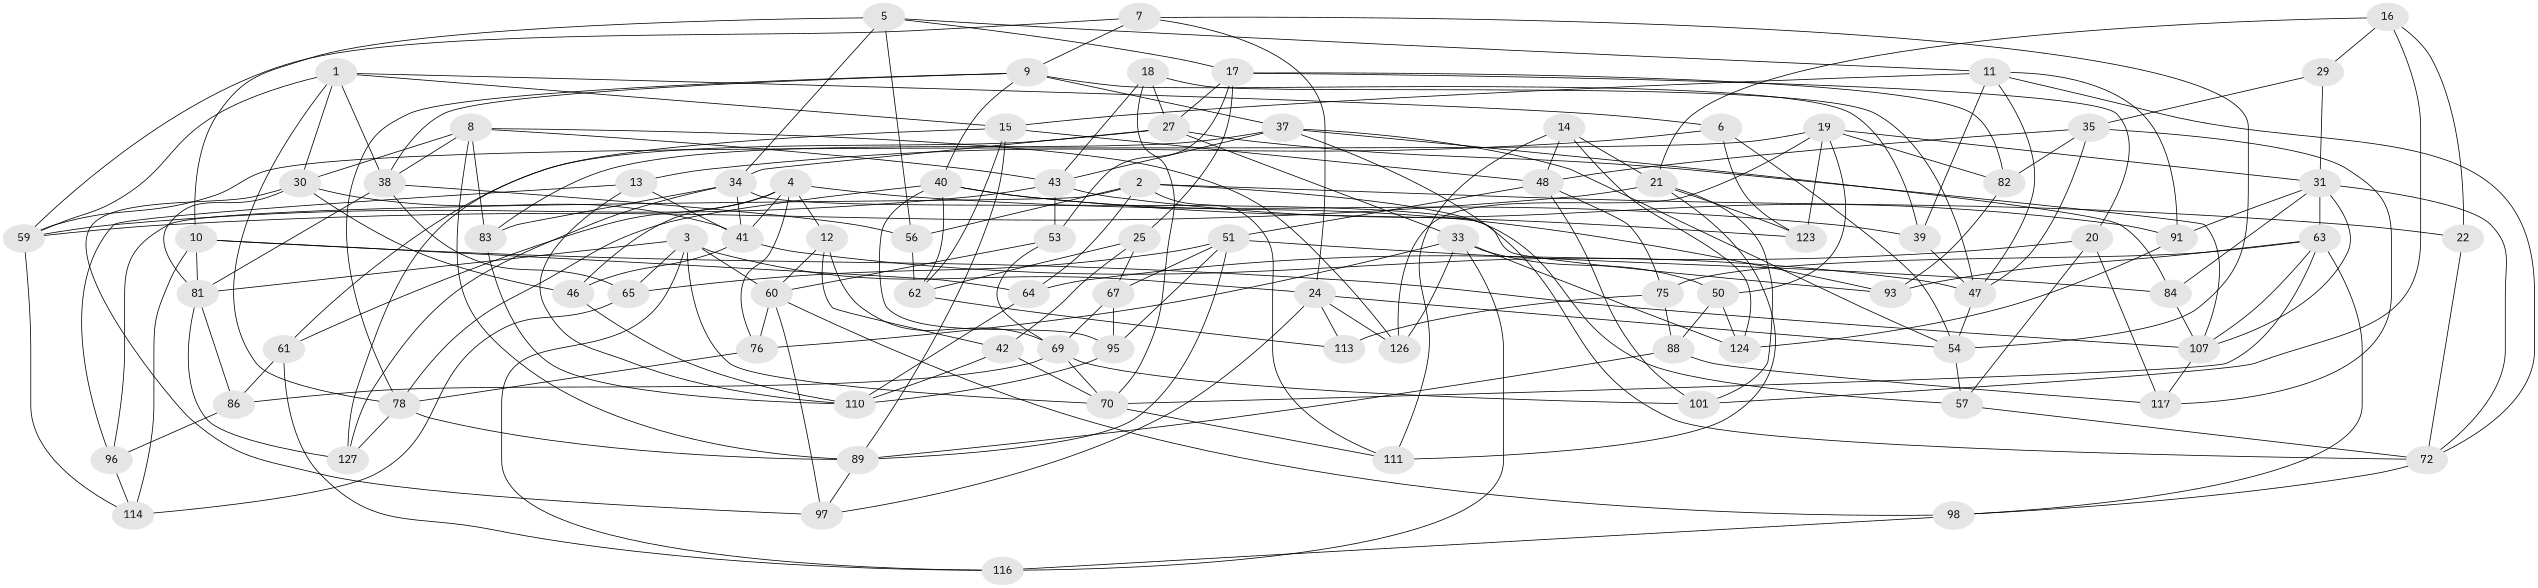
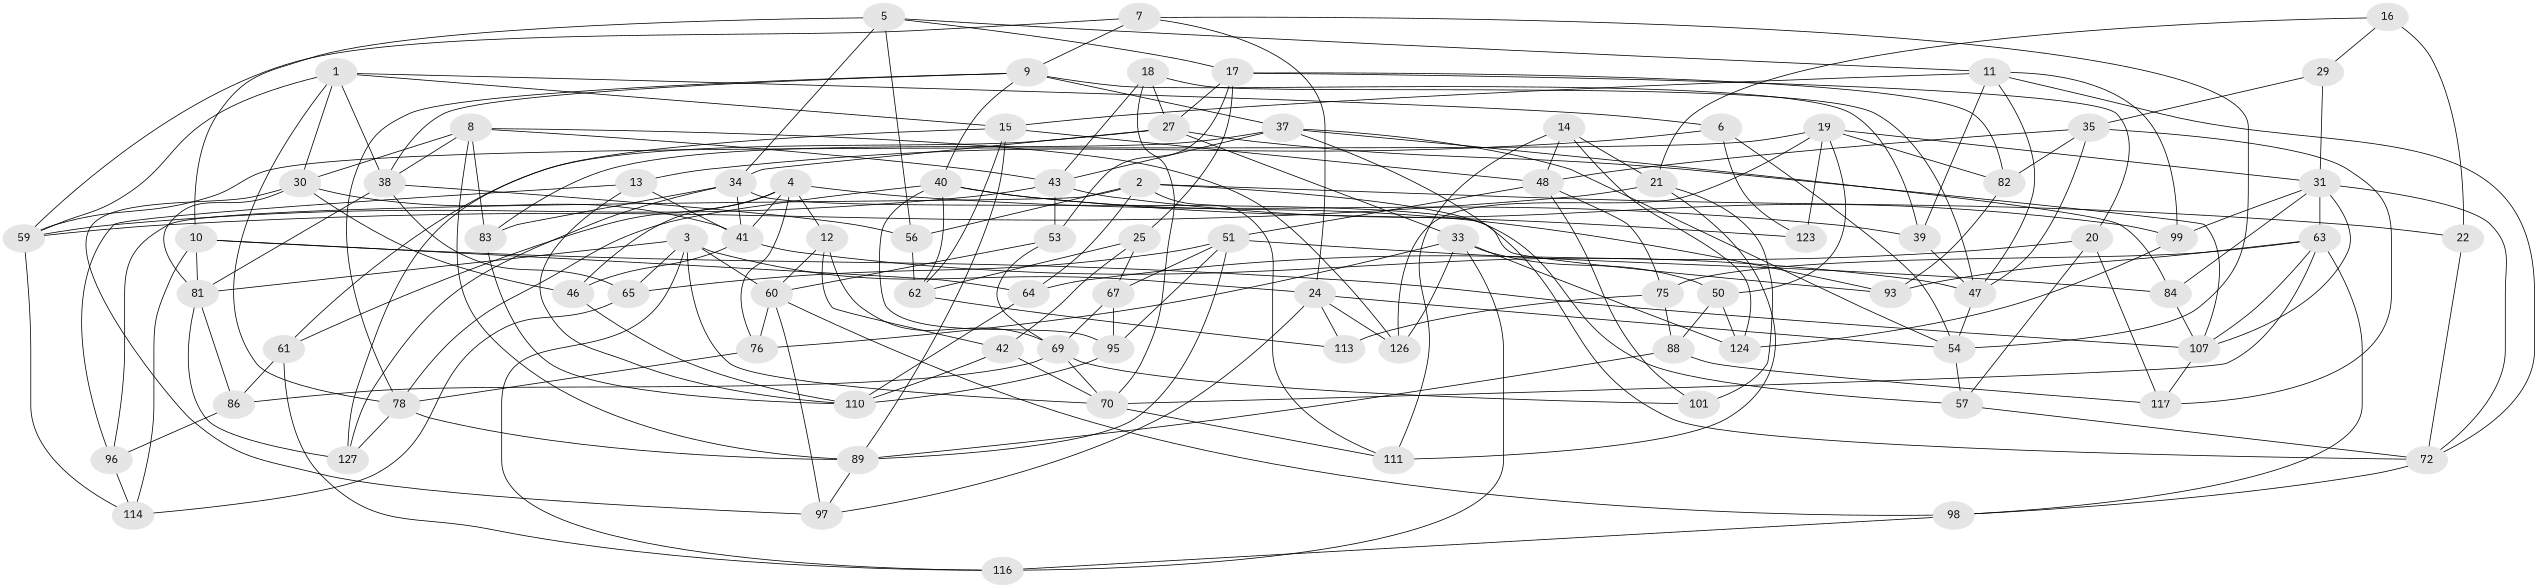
(1738, 211) -> none
(2177, 239) -> (2177, 239)
(2231, 367) -> none
